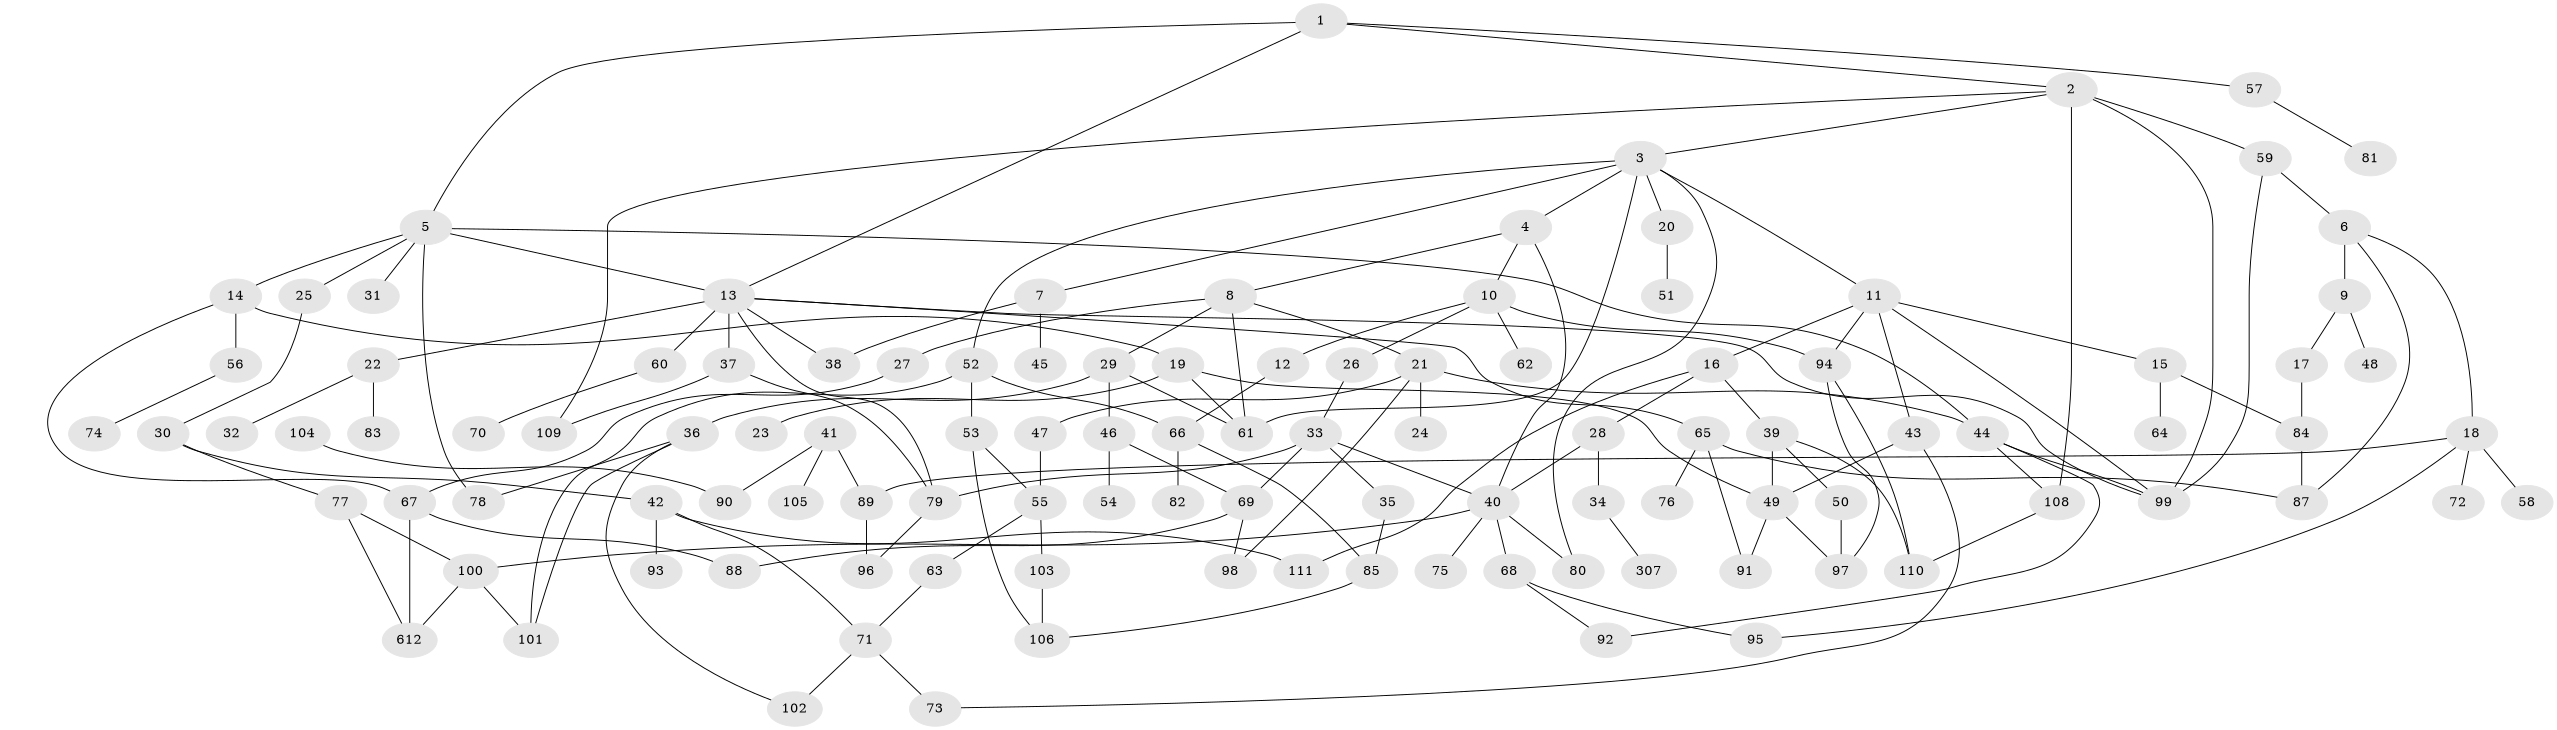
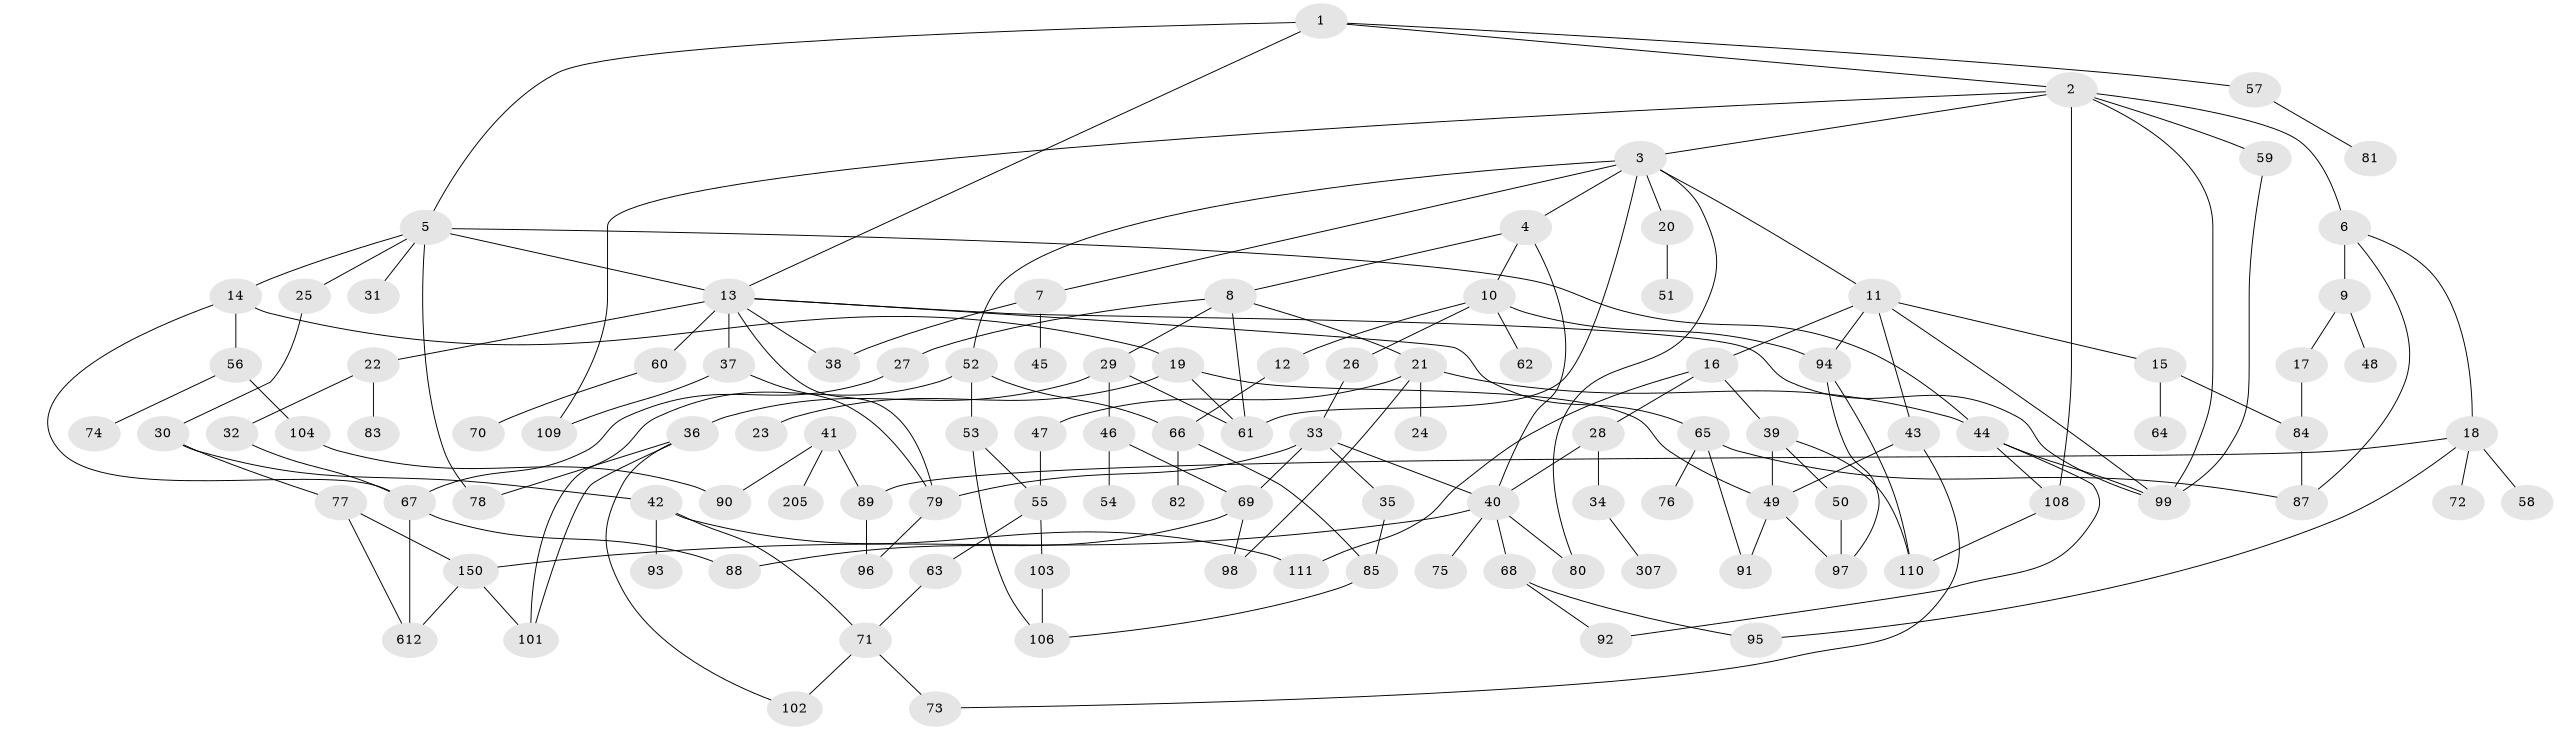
(2305, 193) -> (2240, 119)
none -> (269, 399)
none -> (321, 468)
(796, 503) -> (796, 503)
(471, 571) -> (471, 571)
